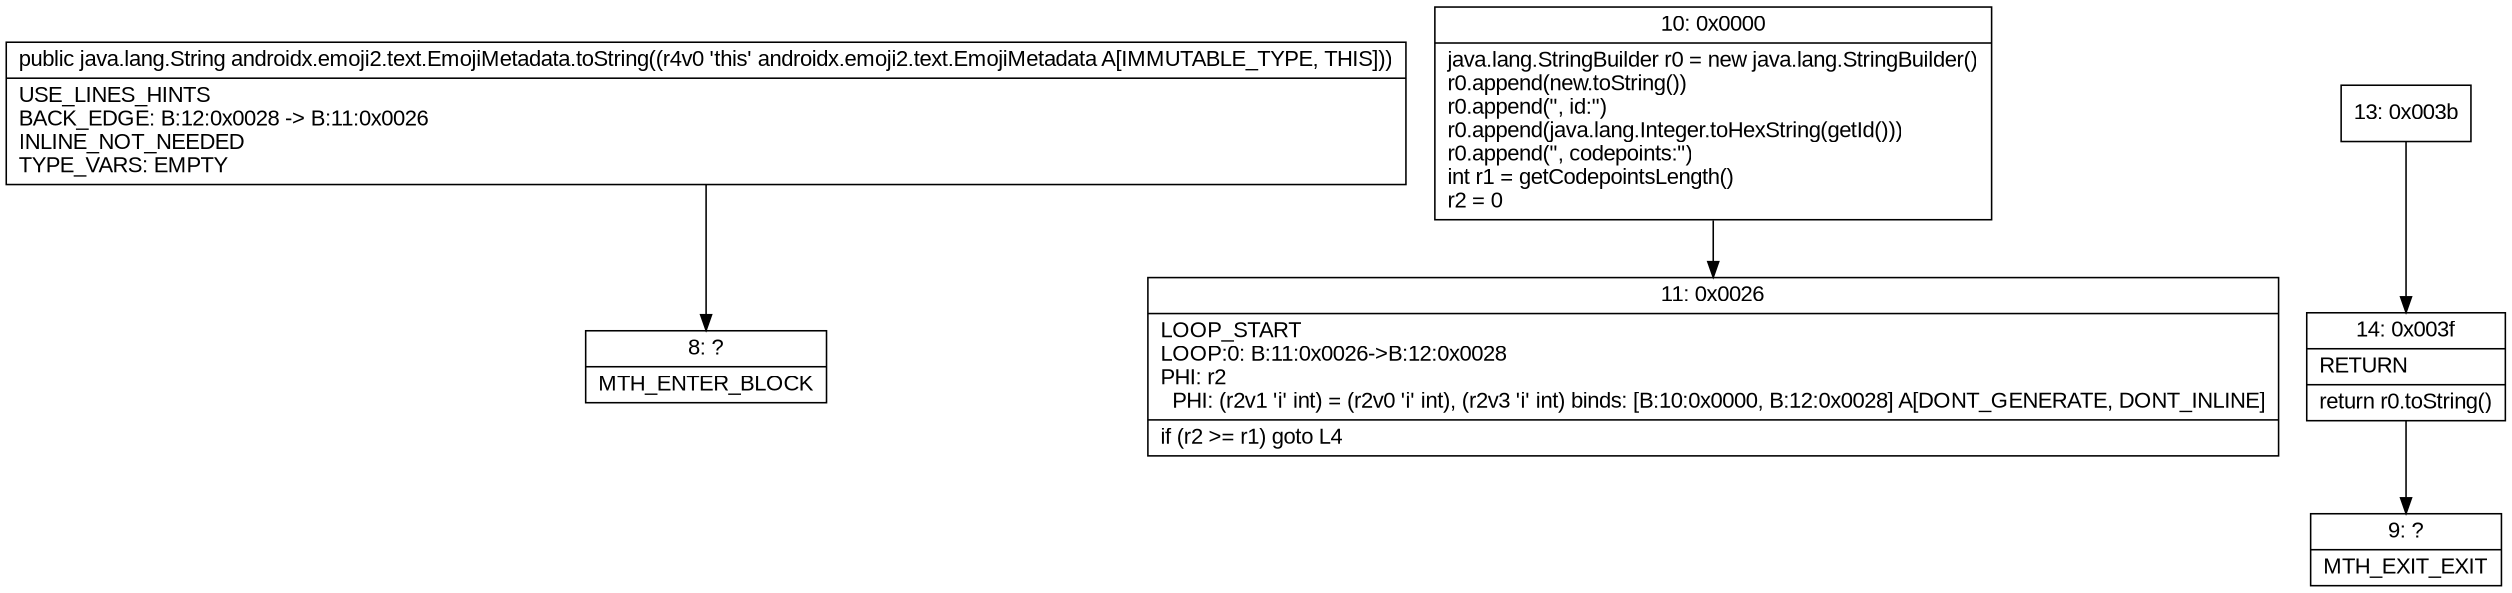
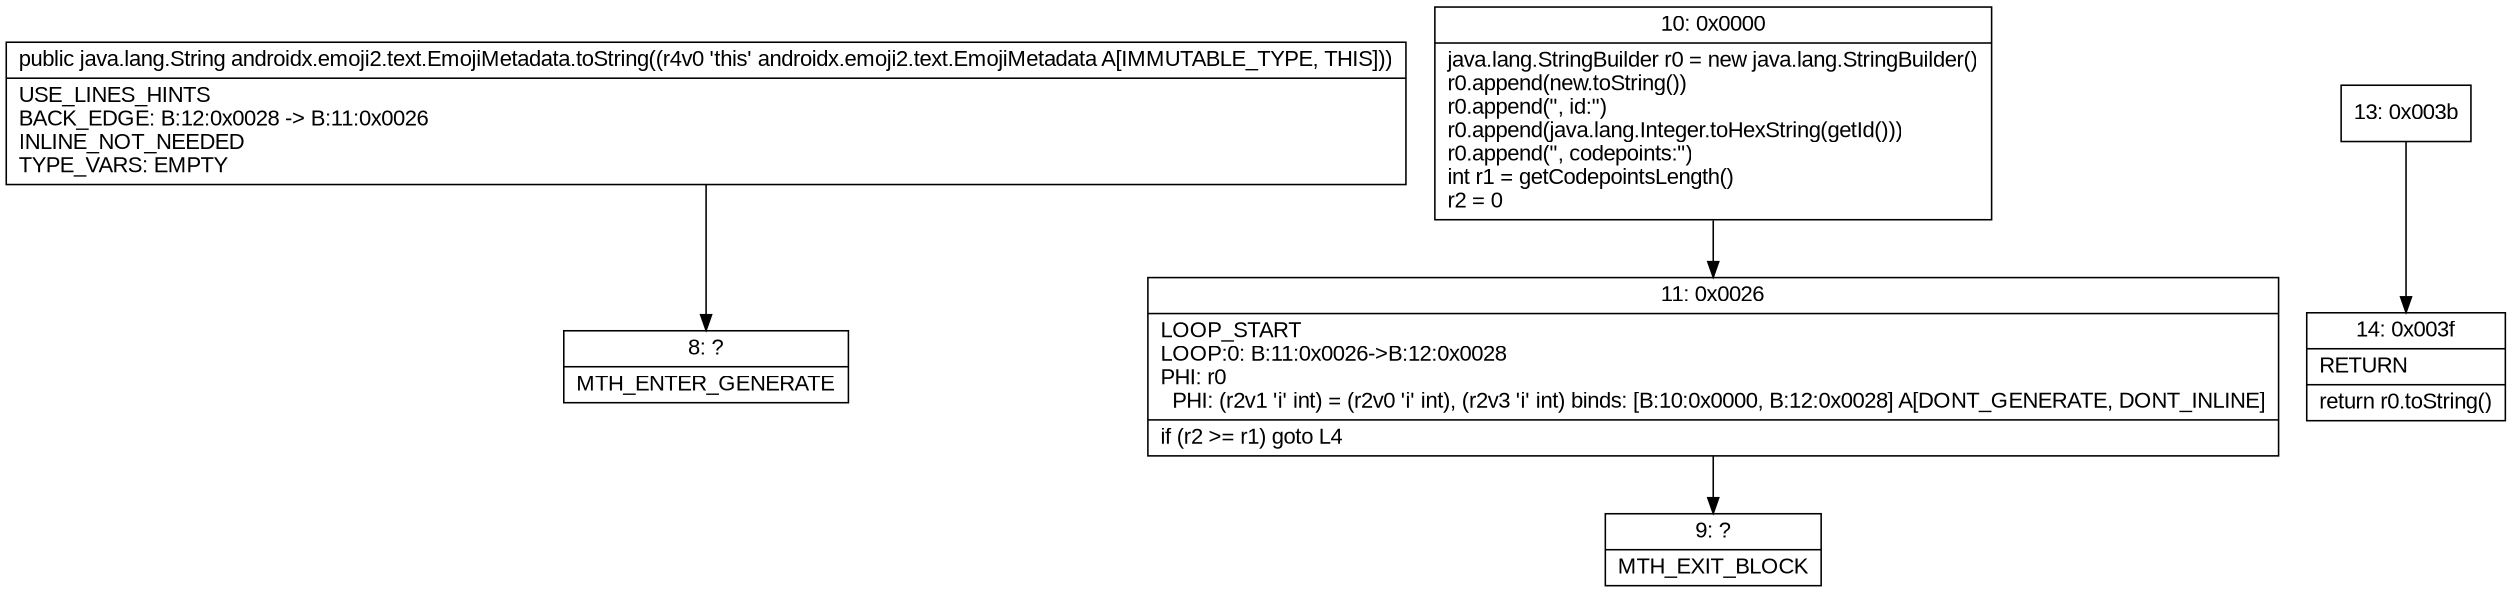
(1196, 378) -> (1196, 378)
(706, 384) -> (706, 384)
(2406, 459) -> (1713, 477)
(2406, 567) -> (1713, 567)
